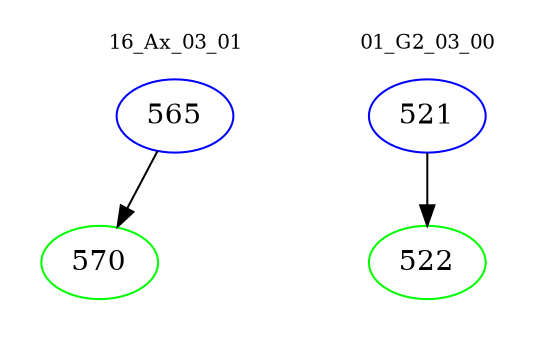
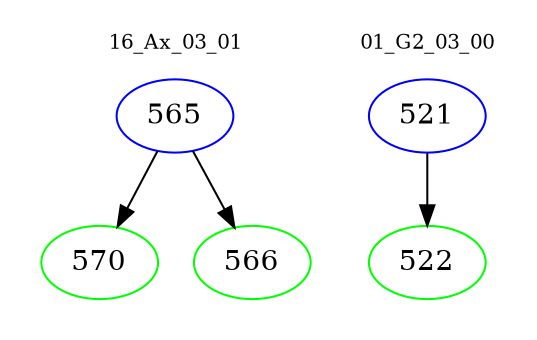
none -> (252, 262)
